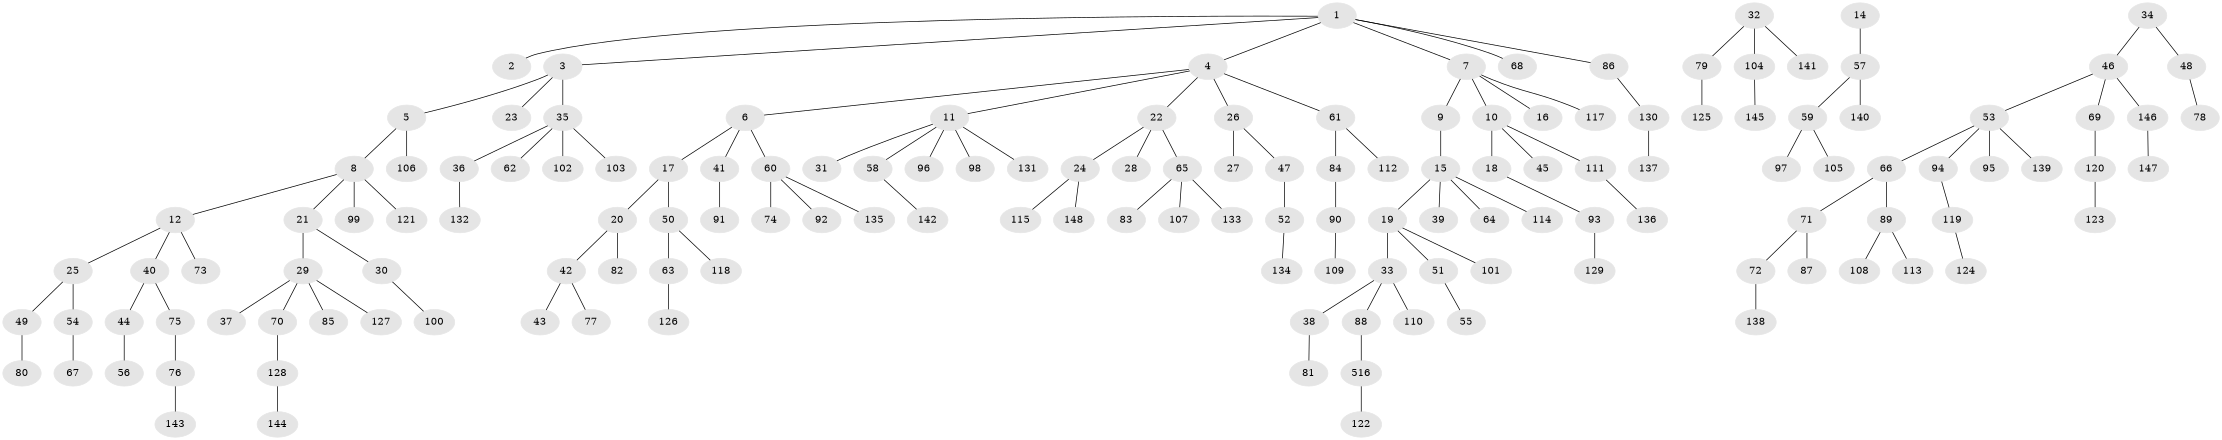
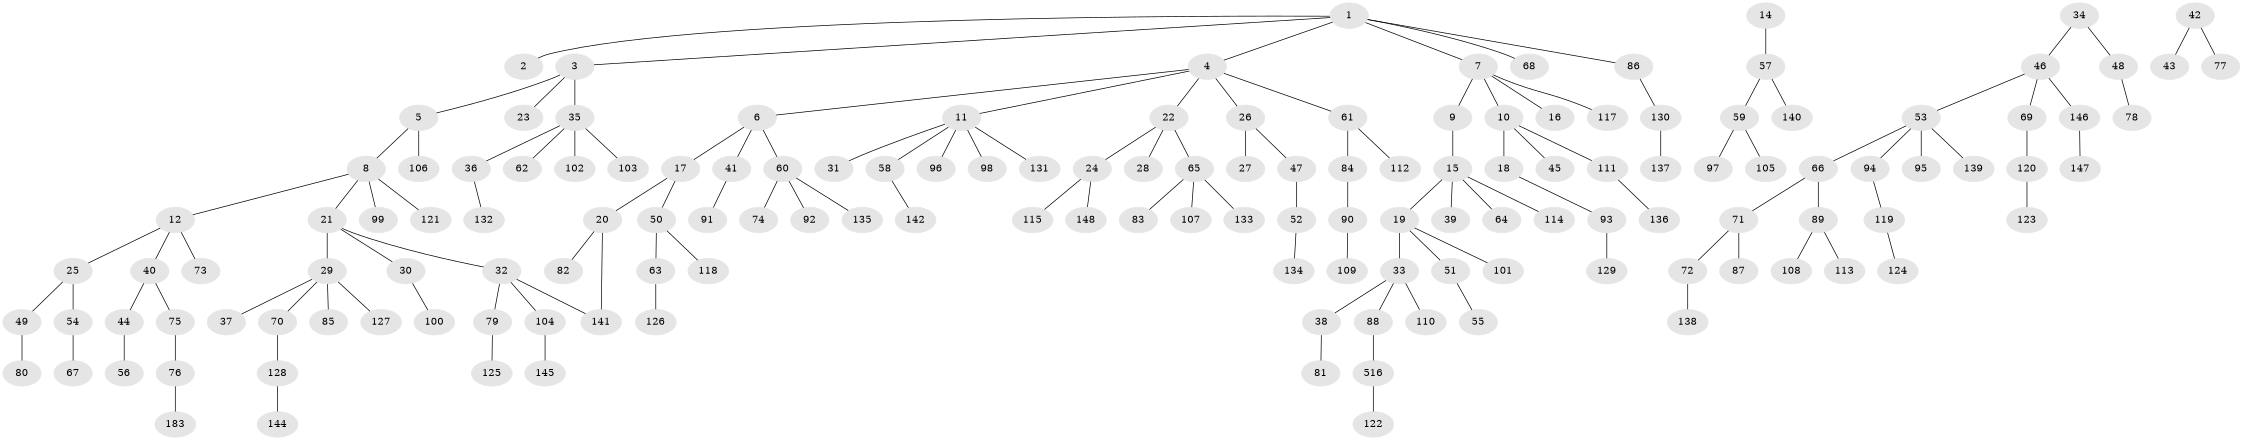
(592, 245) -> (602, 271)
none -> (412, 251)
(175, 424) -> (175, 424)
